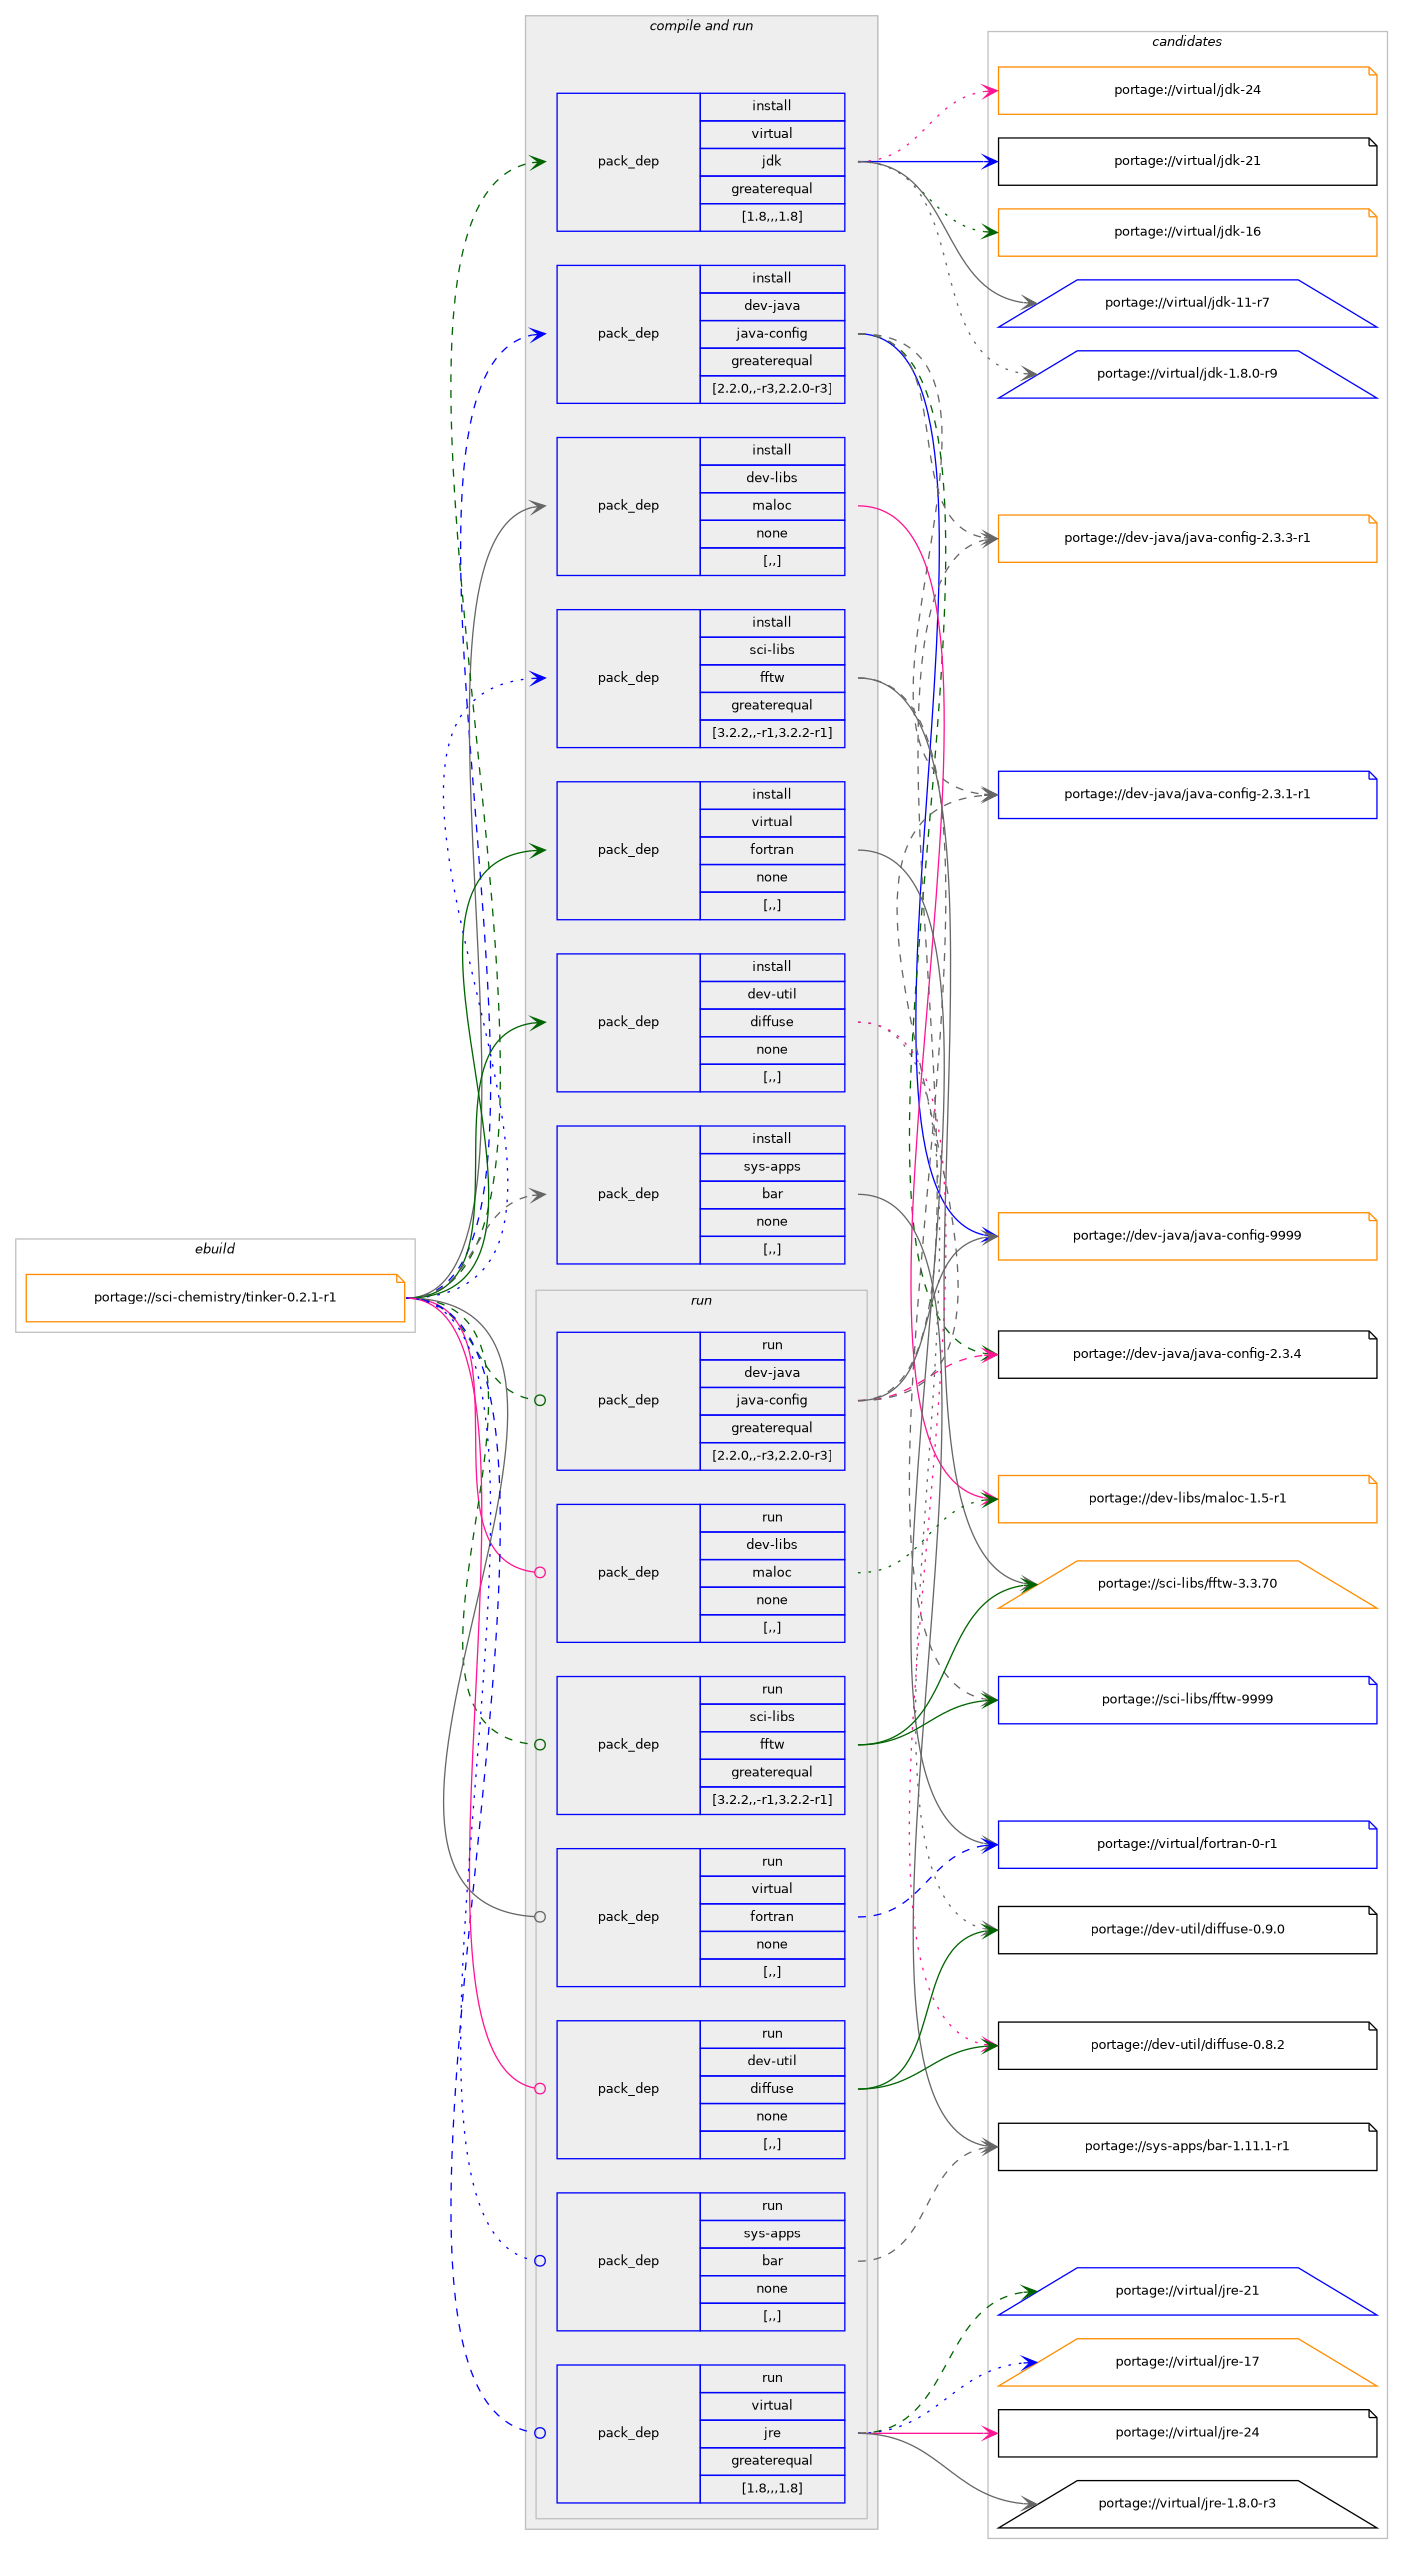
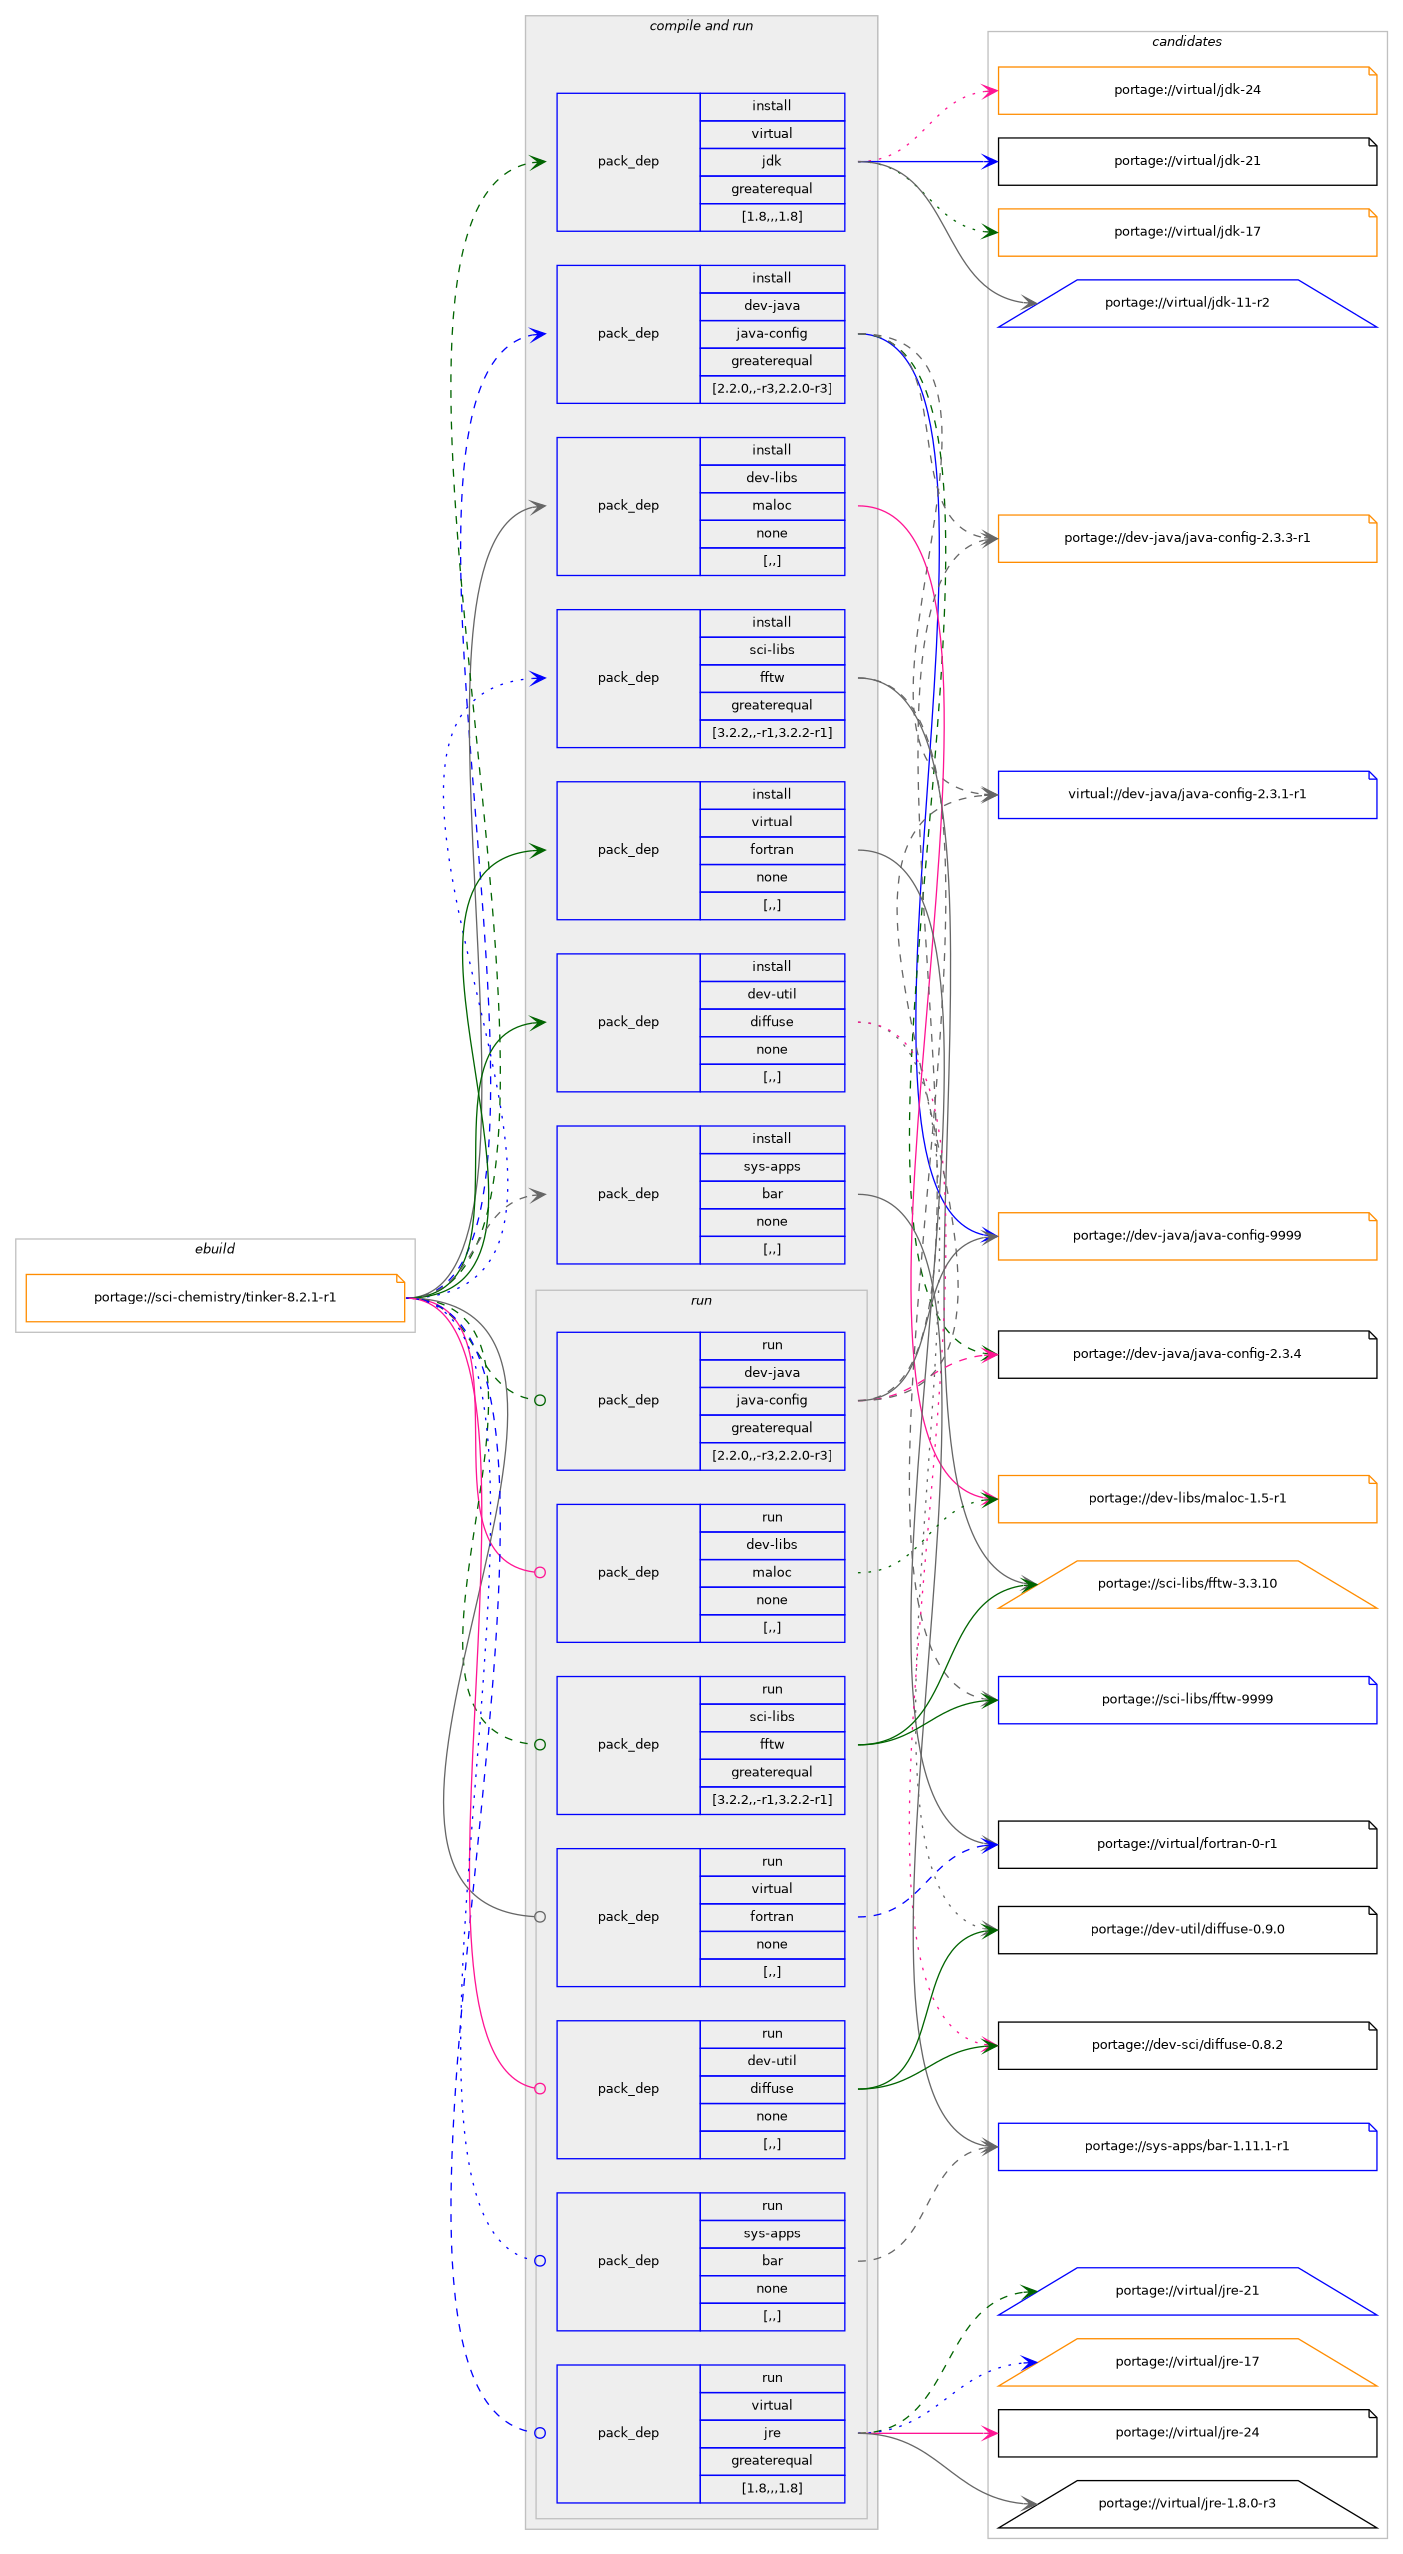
(1188, 233) -> (1188, 233)
(1188, 304) -> (1188, 304)
(1188, 374) -> none
(1188, 795) -> (1188, 795)
(215, 1298) -> (215, 1298)
(1188, 1585) -> (1188, 1585)
(1188, 1845) -> (1188, 1845)
(1188, 2046) -> (1188, 2046)
(1188, 2147) -> (1188, 2147)
